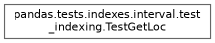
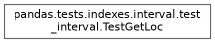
(108, 22) -> (108, 22)
